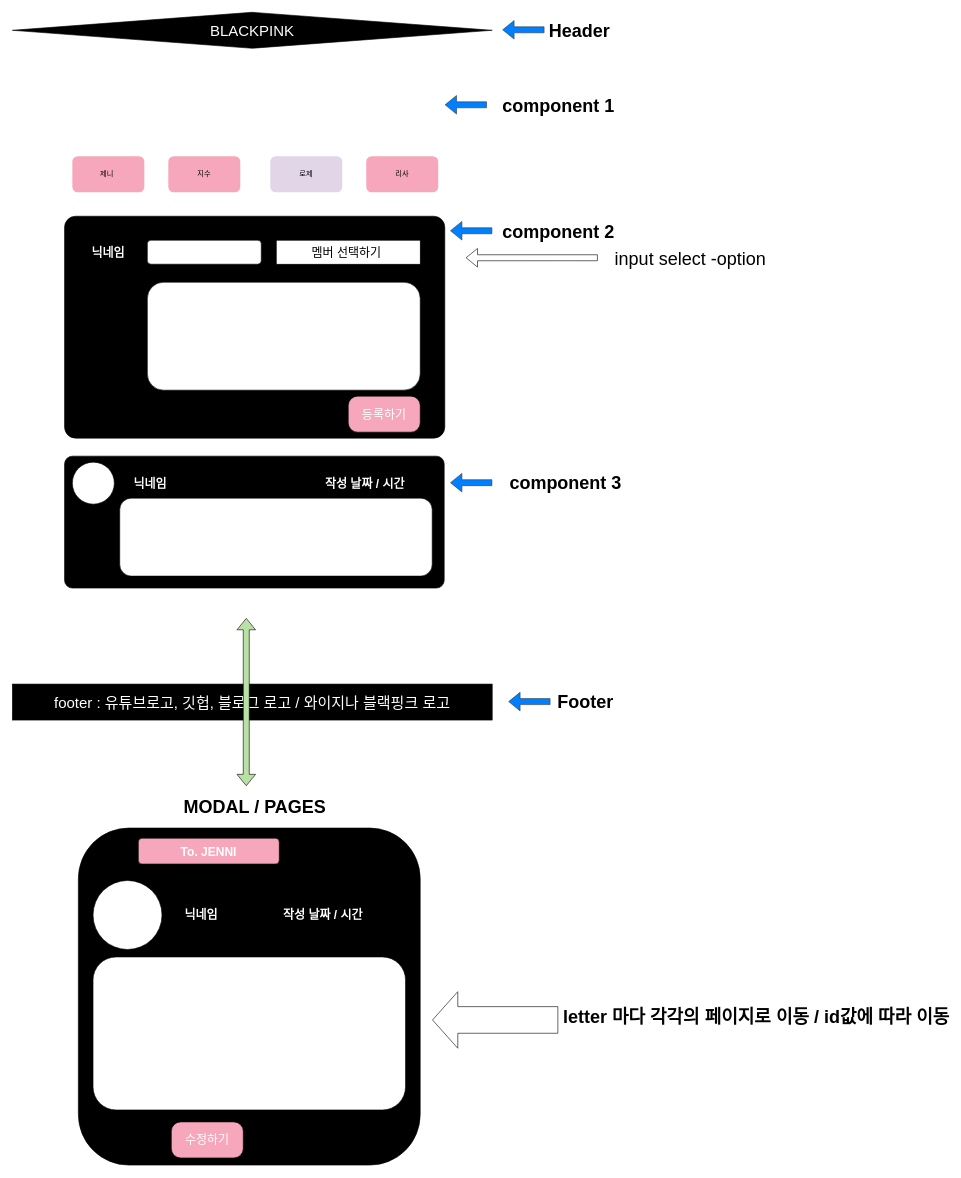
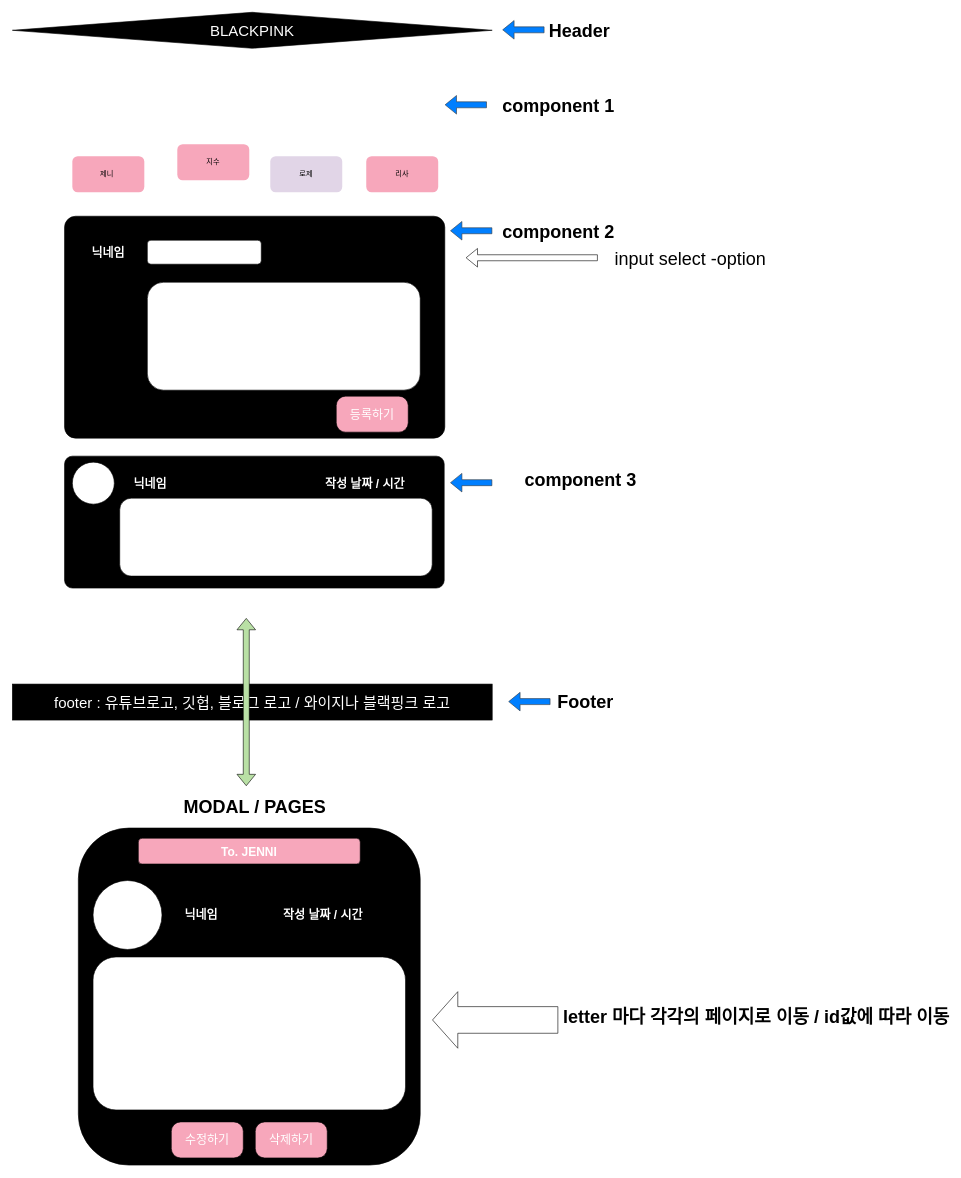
(204, 174) -> (213, 162)
(348, 252) -> none
(384, 414) -> (372, 414)
(566, 483) -> (581, 480)
(209, 851) -> (249, 851)
none -> (291, 1140)
